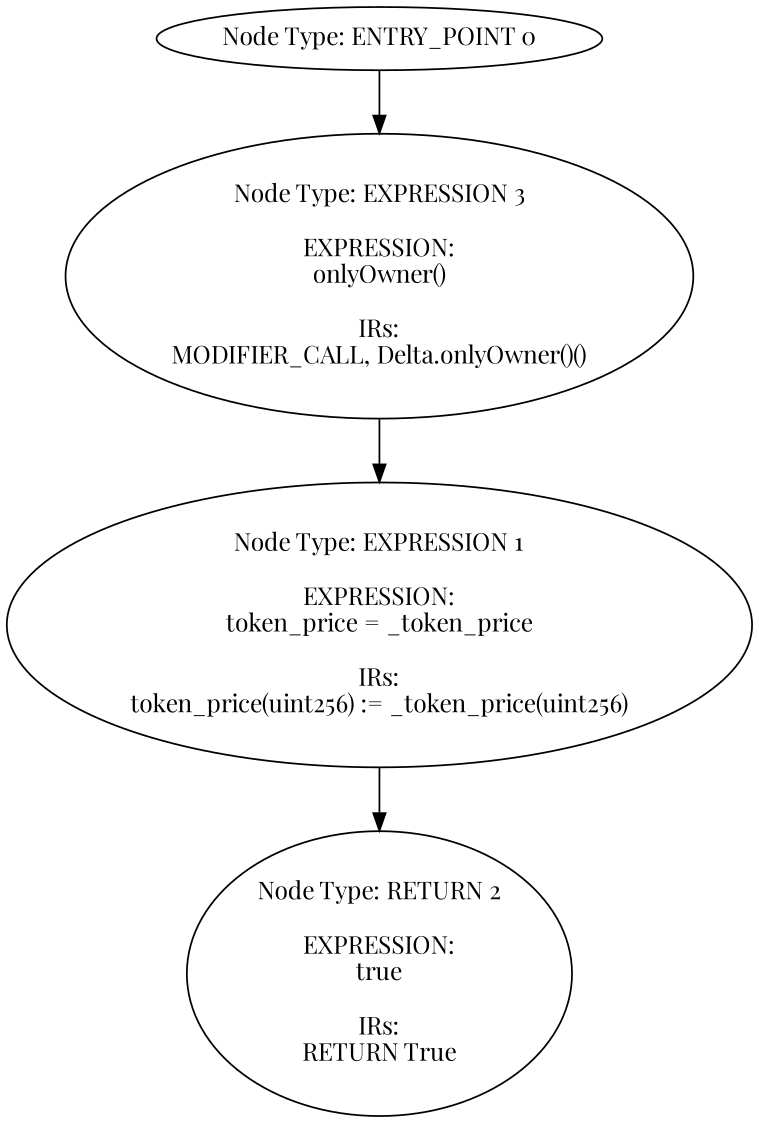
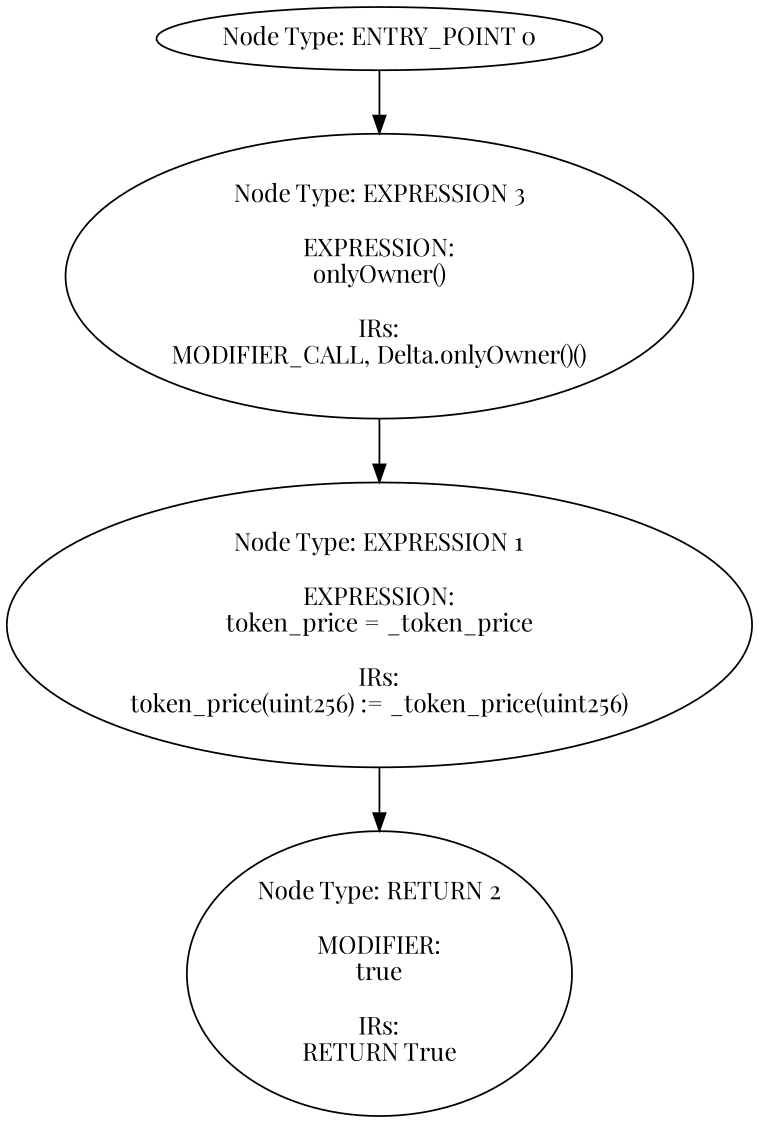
(379, 974) -> (379, 974)
